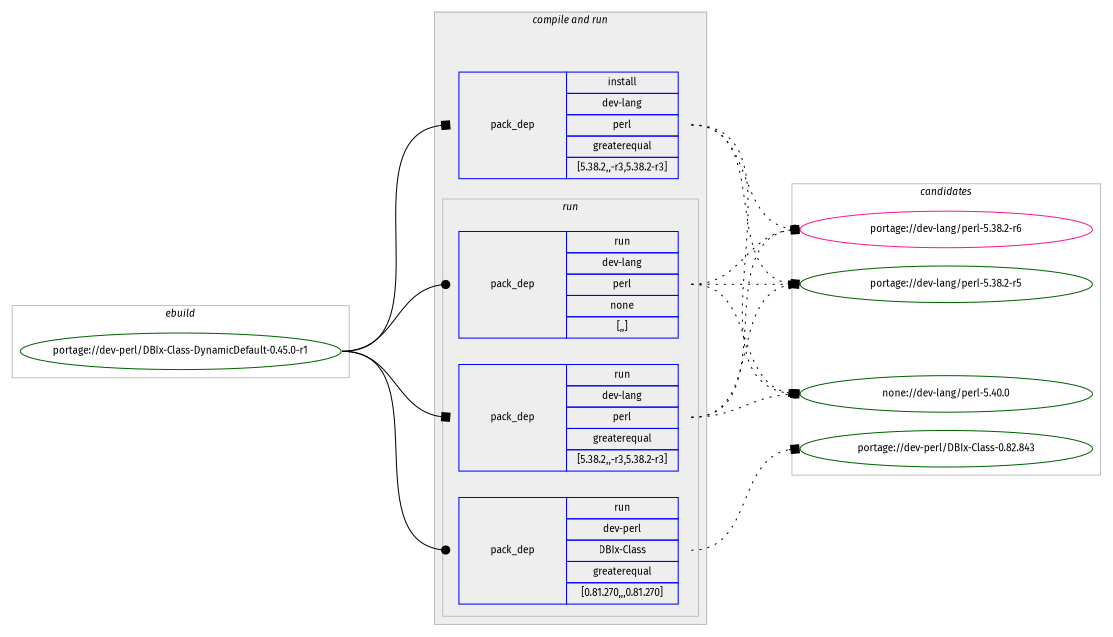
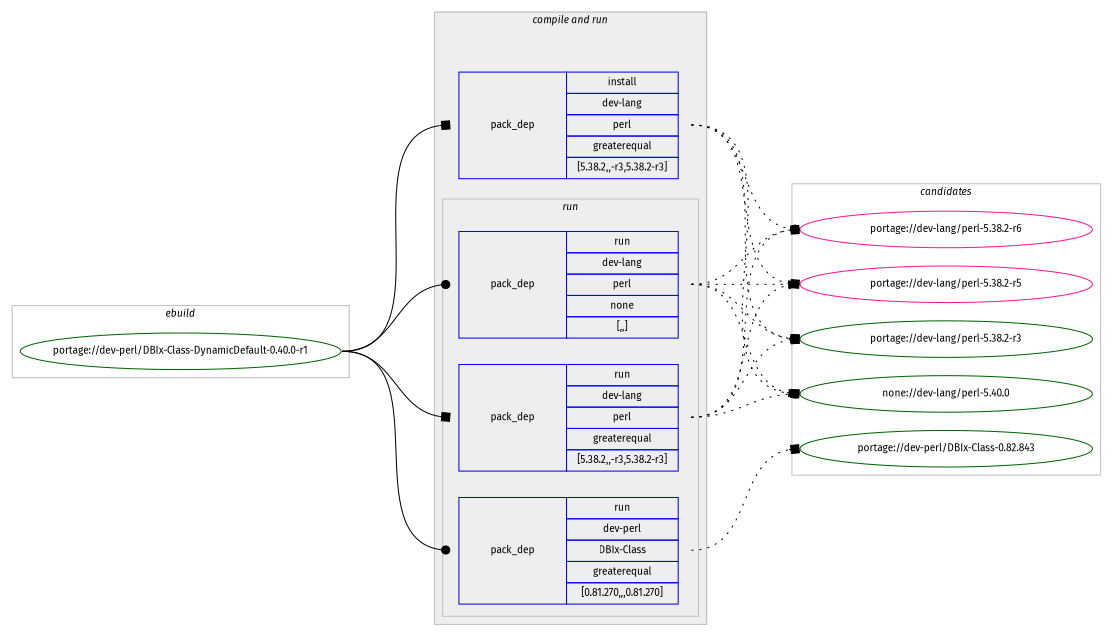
(946, 284) -> (946, 284)
none -> (946, 339)
(181, 351) -> (181, 351)
